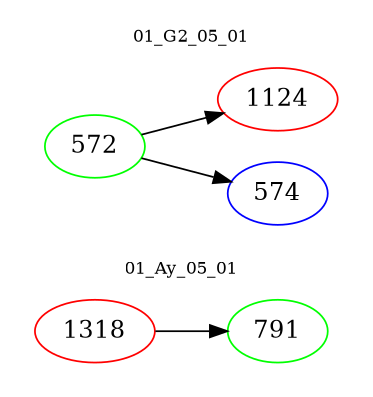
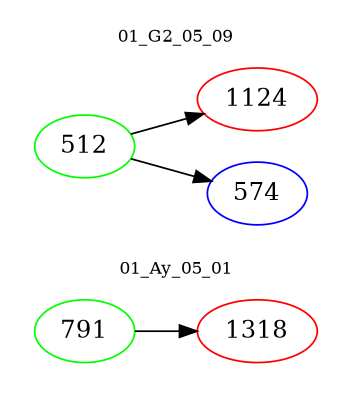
(191, 37) -> (176, 37)
(95, 146) -> (85, 146)
(182, 331) -> (157, 331)
